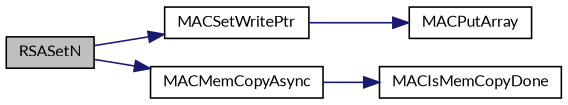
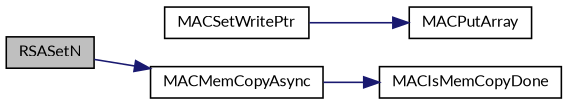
(121, 41) -> none
